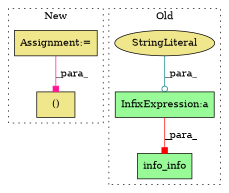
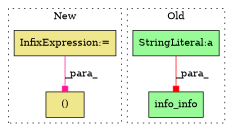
(56, 43) -> (65, 43)
(165, 43) -> none
(165, 105) -> (176, 43)
